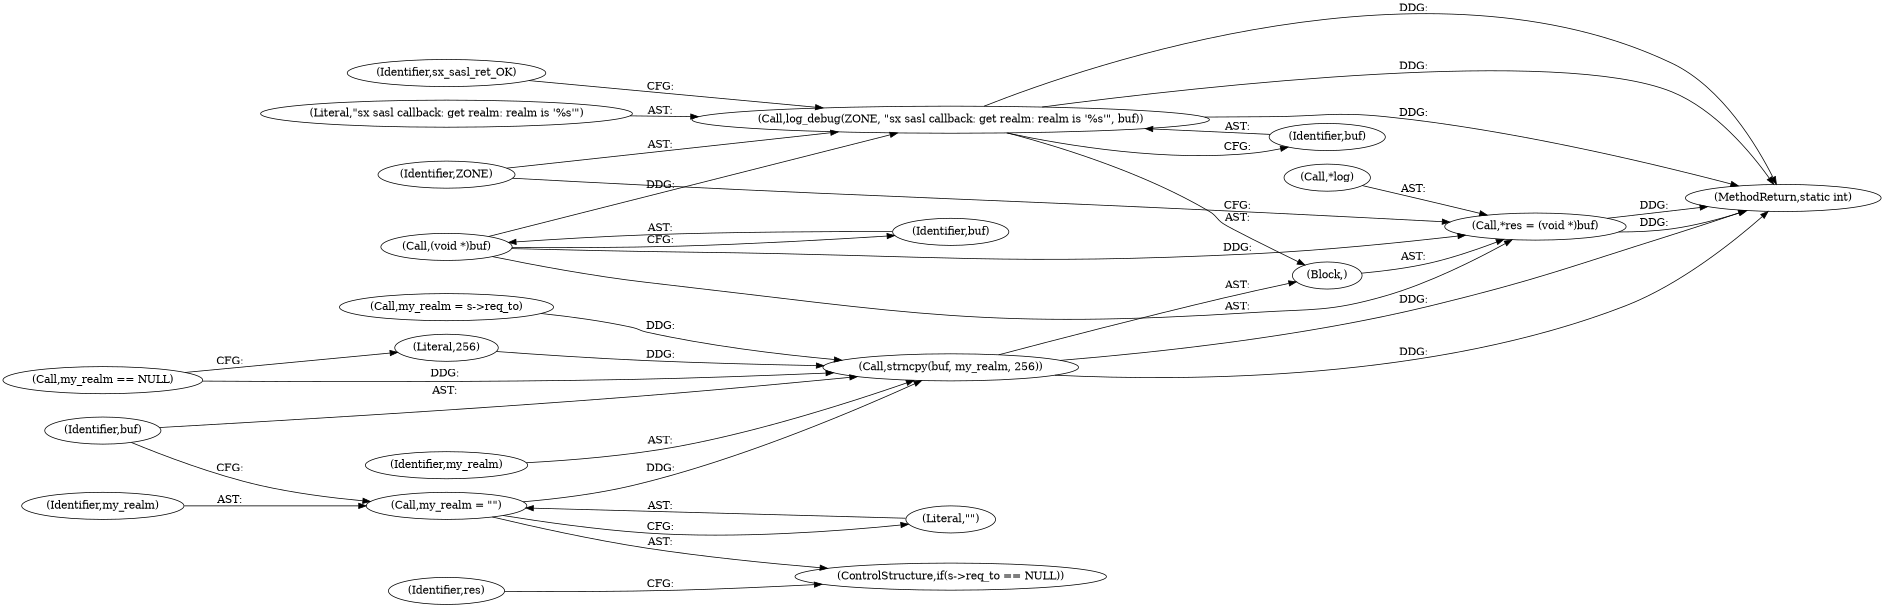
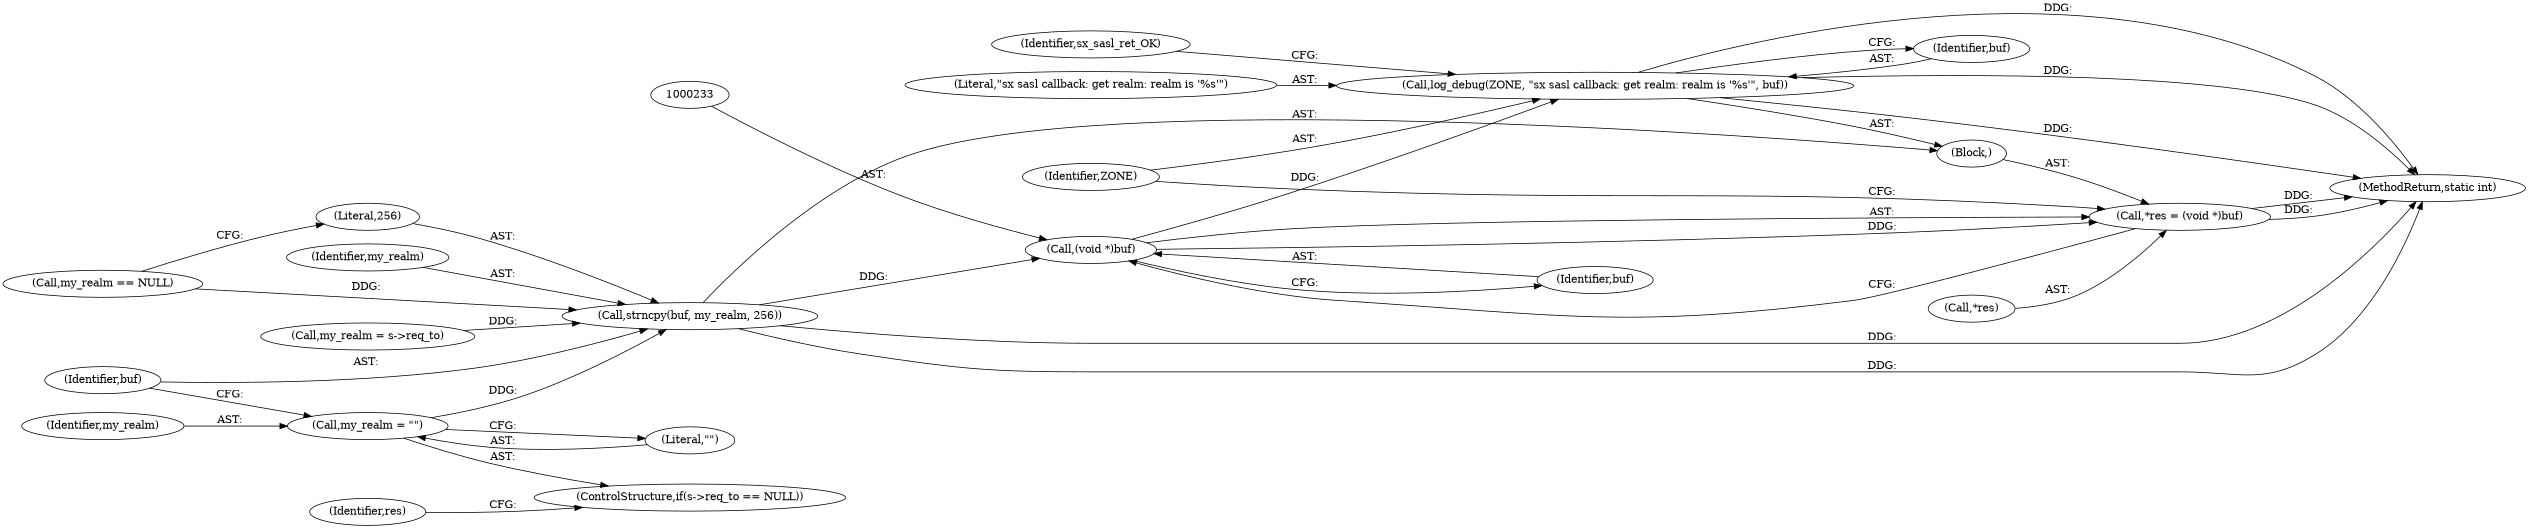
none -> (690, 95)
(1327, 178) -> (1972, 309)
none -> (896, 282)
none -> (1639, 317)
(662, 355) -> (505, 237)
